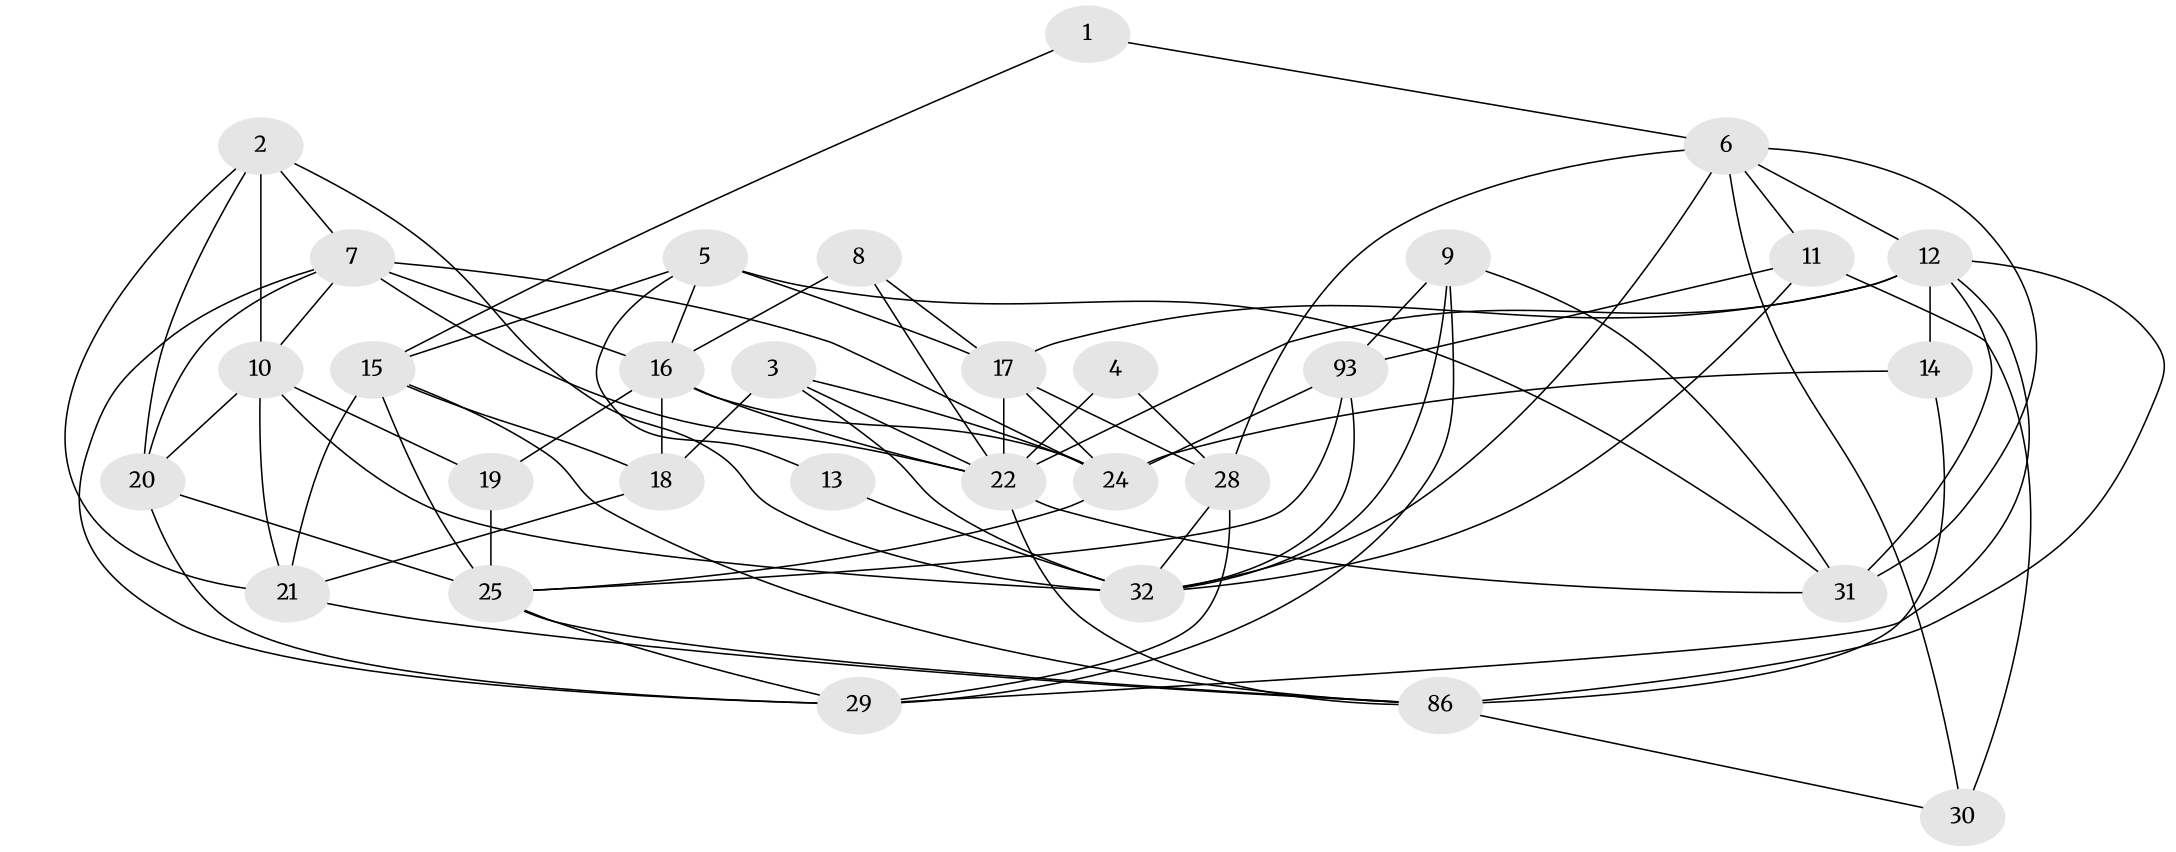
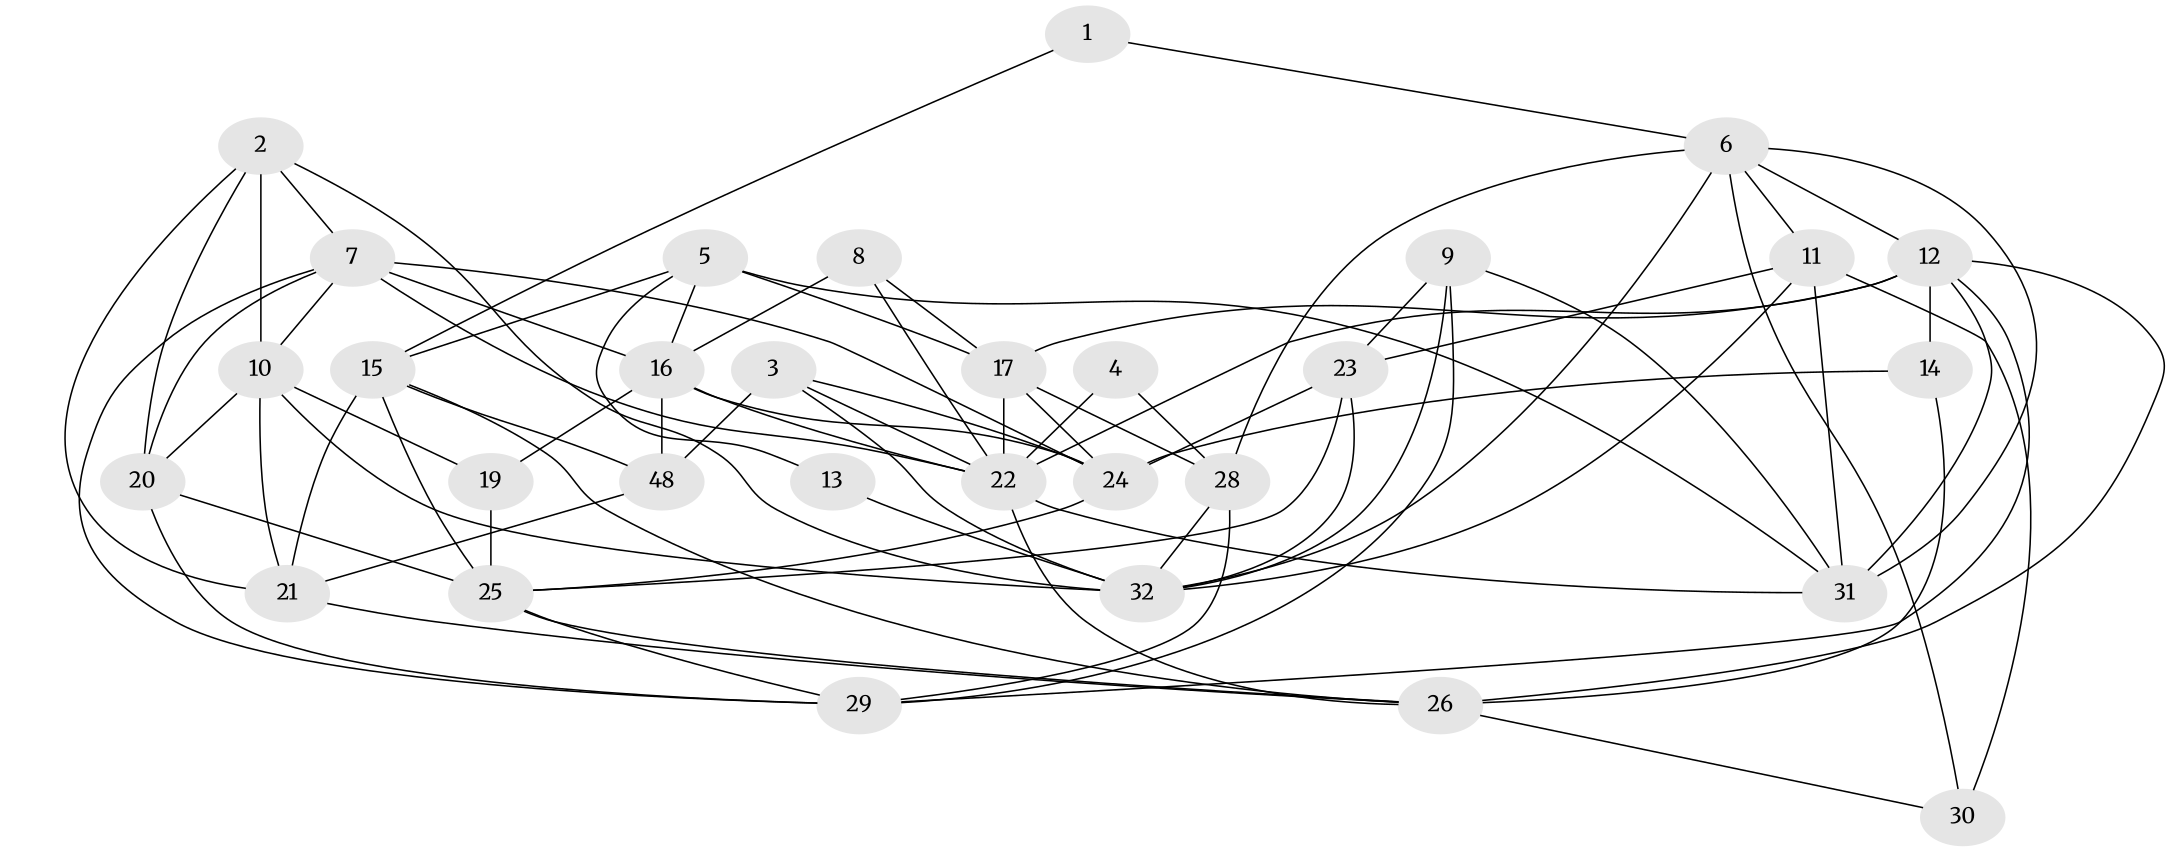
(1346, 370) -> (1346, 370)
none -> (1826, 405)
(662, 482) -> (662, 482)
(1440, 706) -> (1440, 706)
